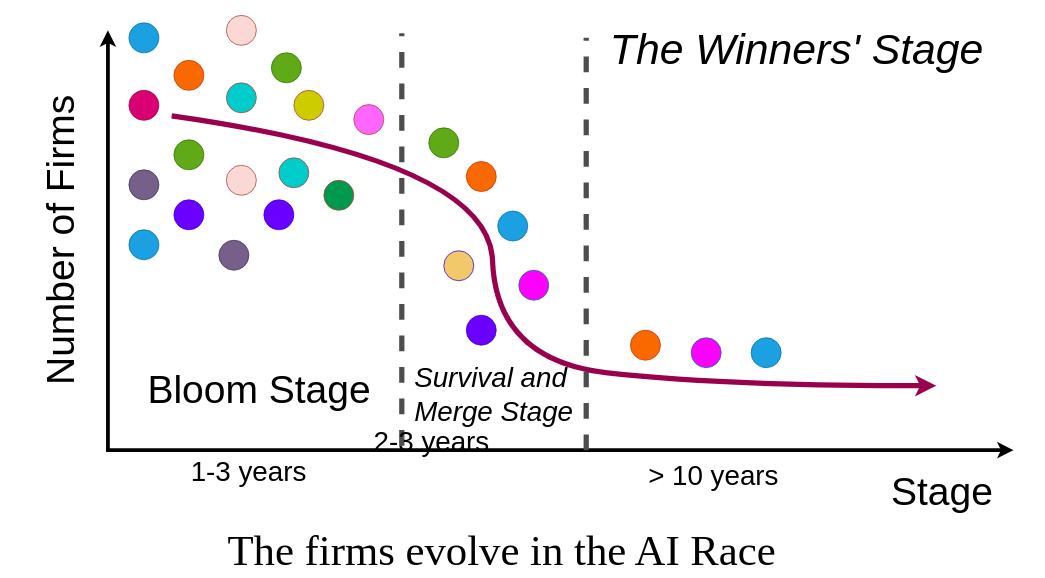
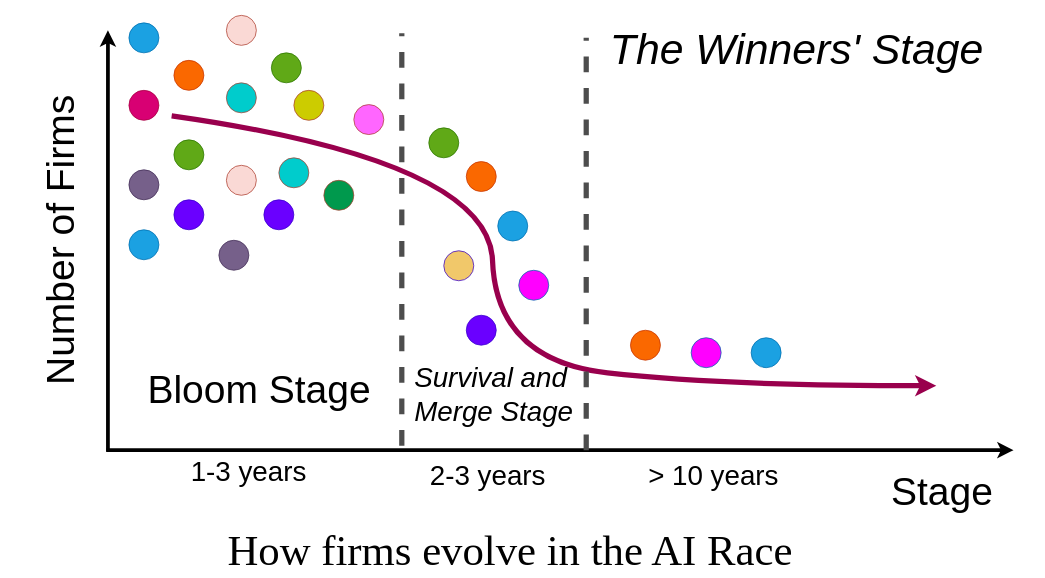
(432, 443) -> (488, 477)
(549, 551) -> (549, 551)
